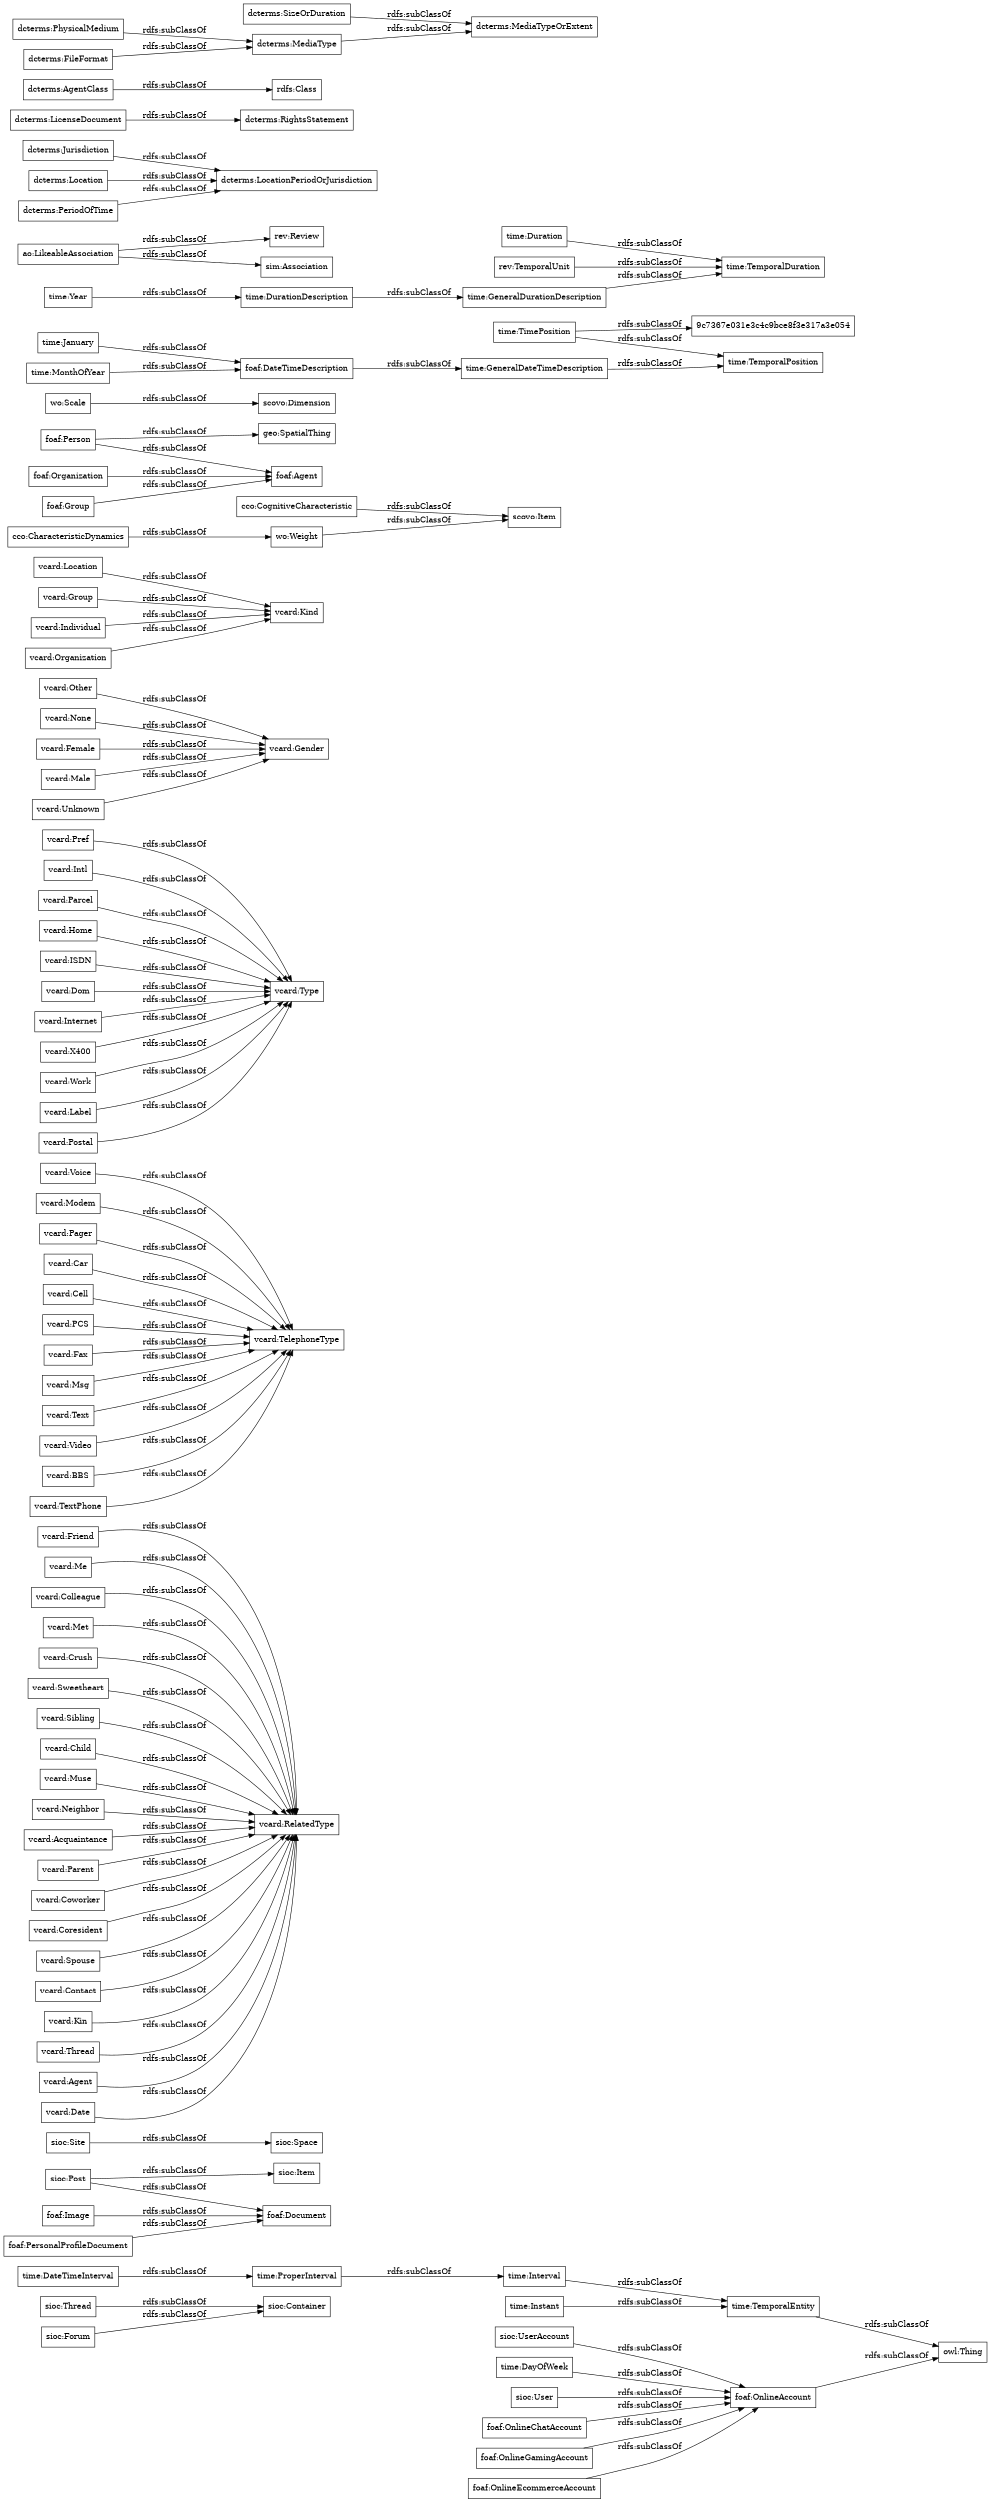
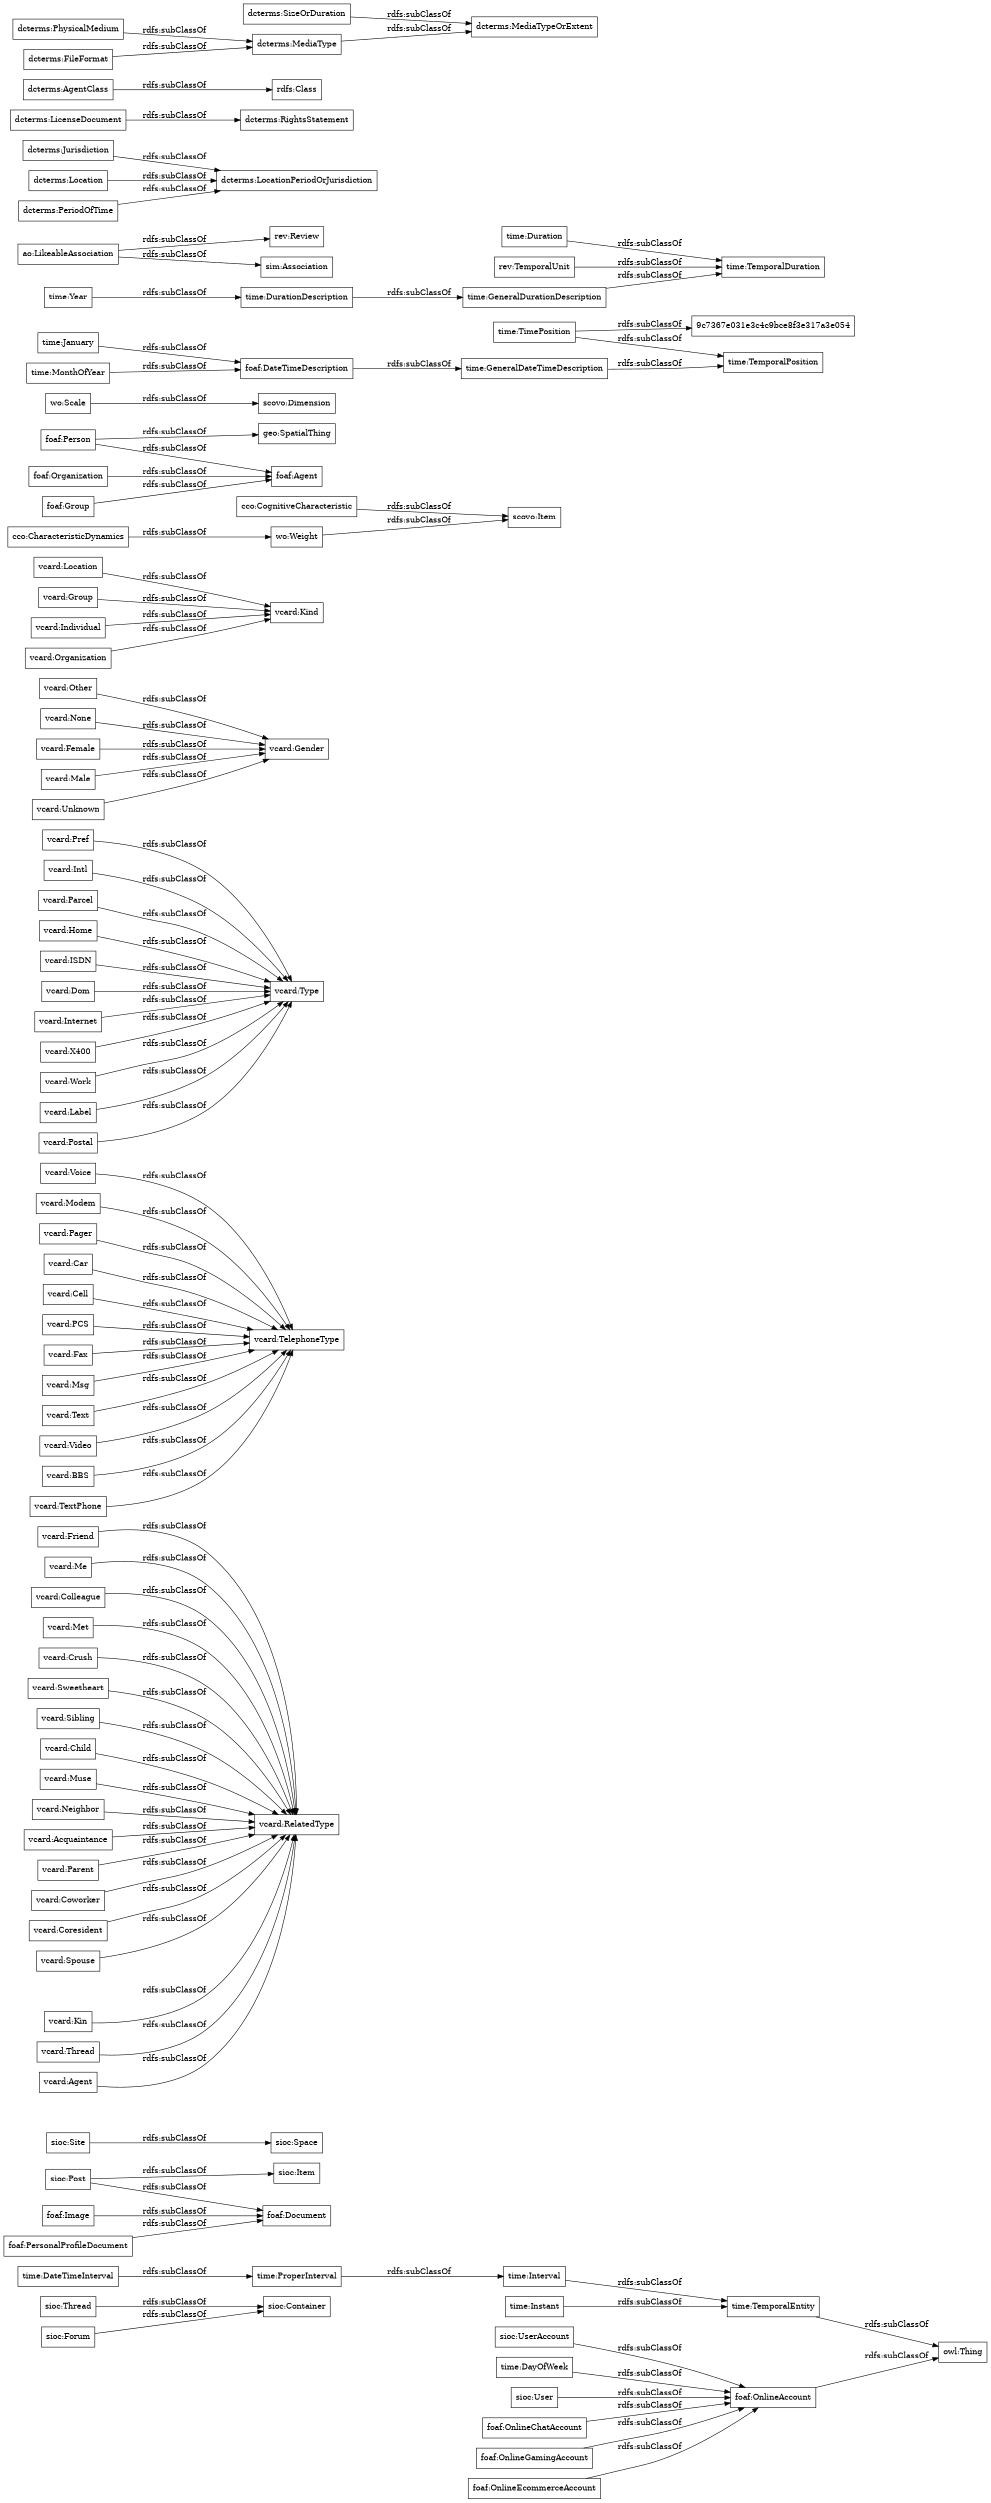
(68, 1991) -> none
(68, 2113) -> none
